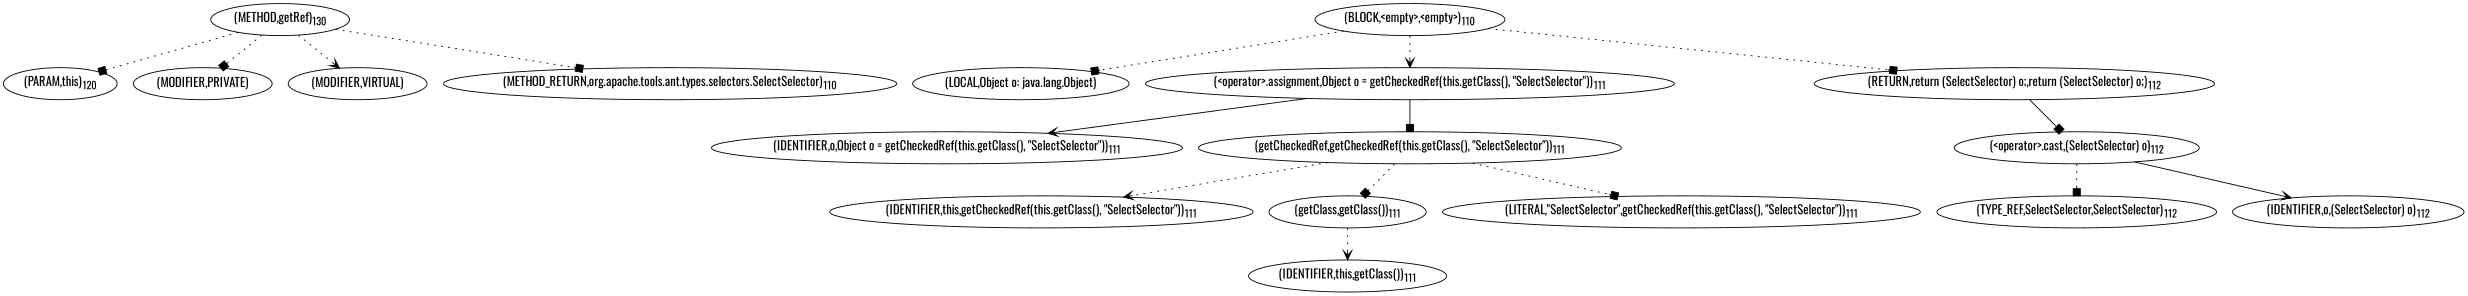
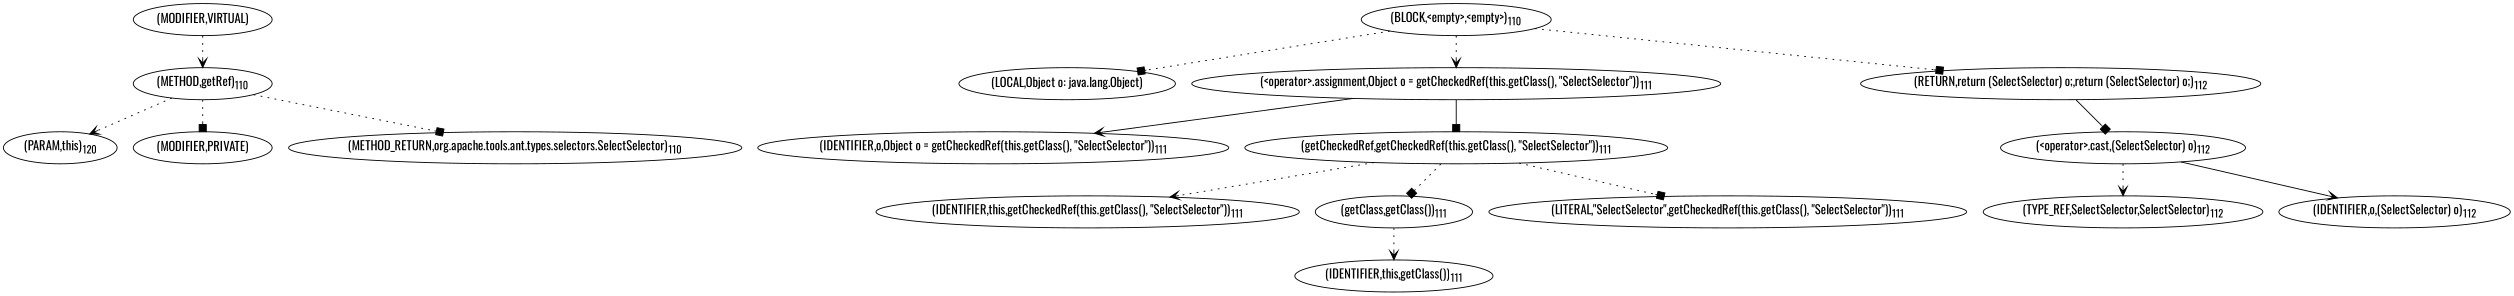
(319, 18) -> (242, 82)
(315, 49) -> (203, 47)
(173, 51) -> (135, 114)
(2077, 175) -> (2123, 175)
